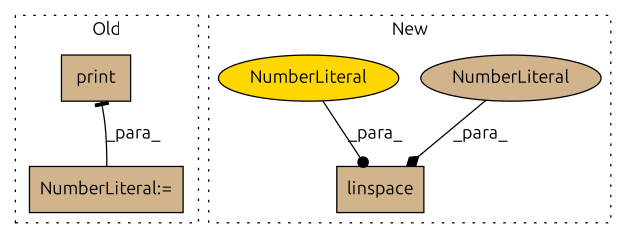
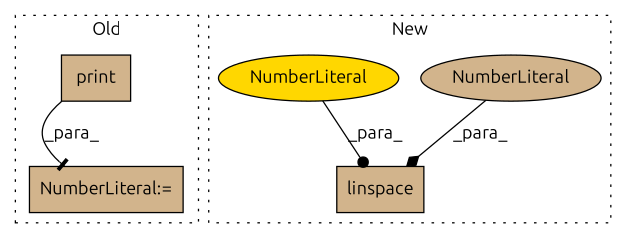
(106, 137) -> (42, 131)
